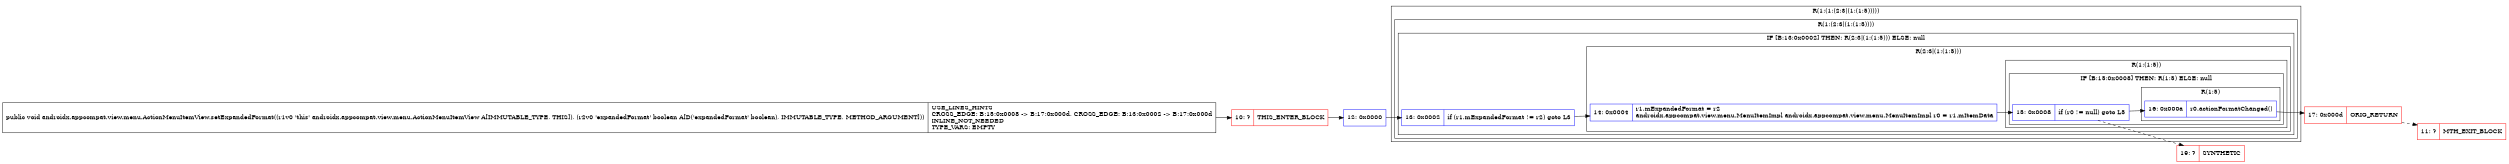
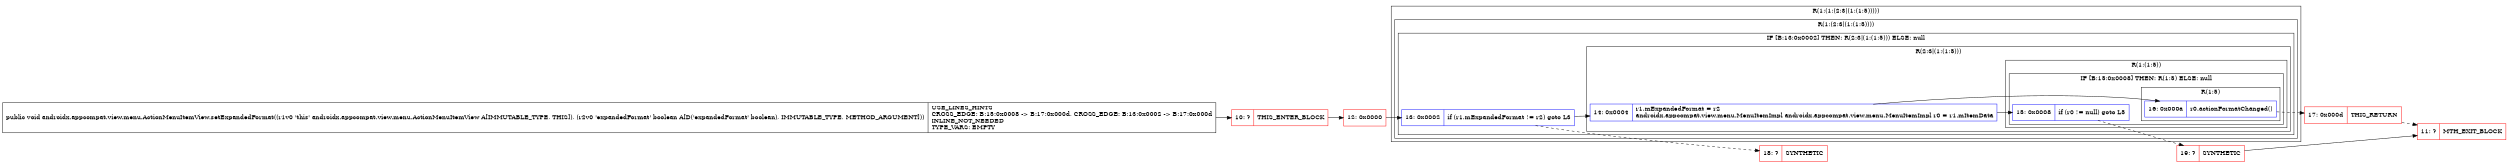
(2135, 111) -> (2014, 96)
(2288, 112) -> (2288, 112)
(2374, 115) -> (2374, 115)
(1365, 118) -> (1365, 118)
none -> (2329, 143)
none -> (1794, 154)
